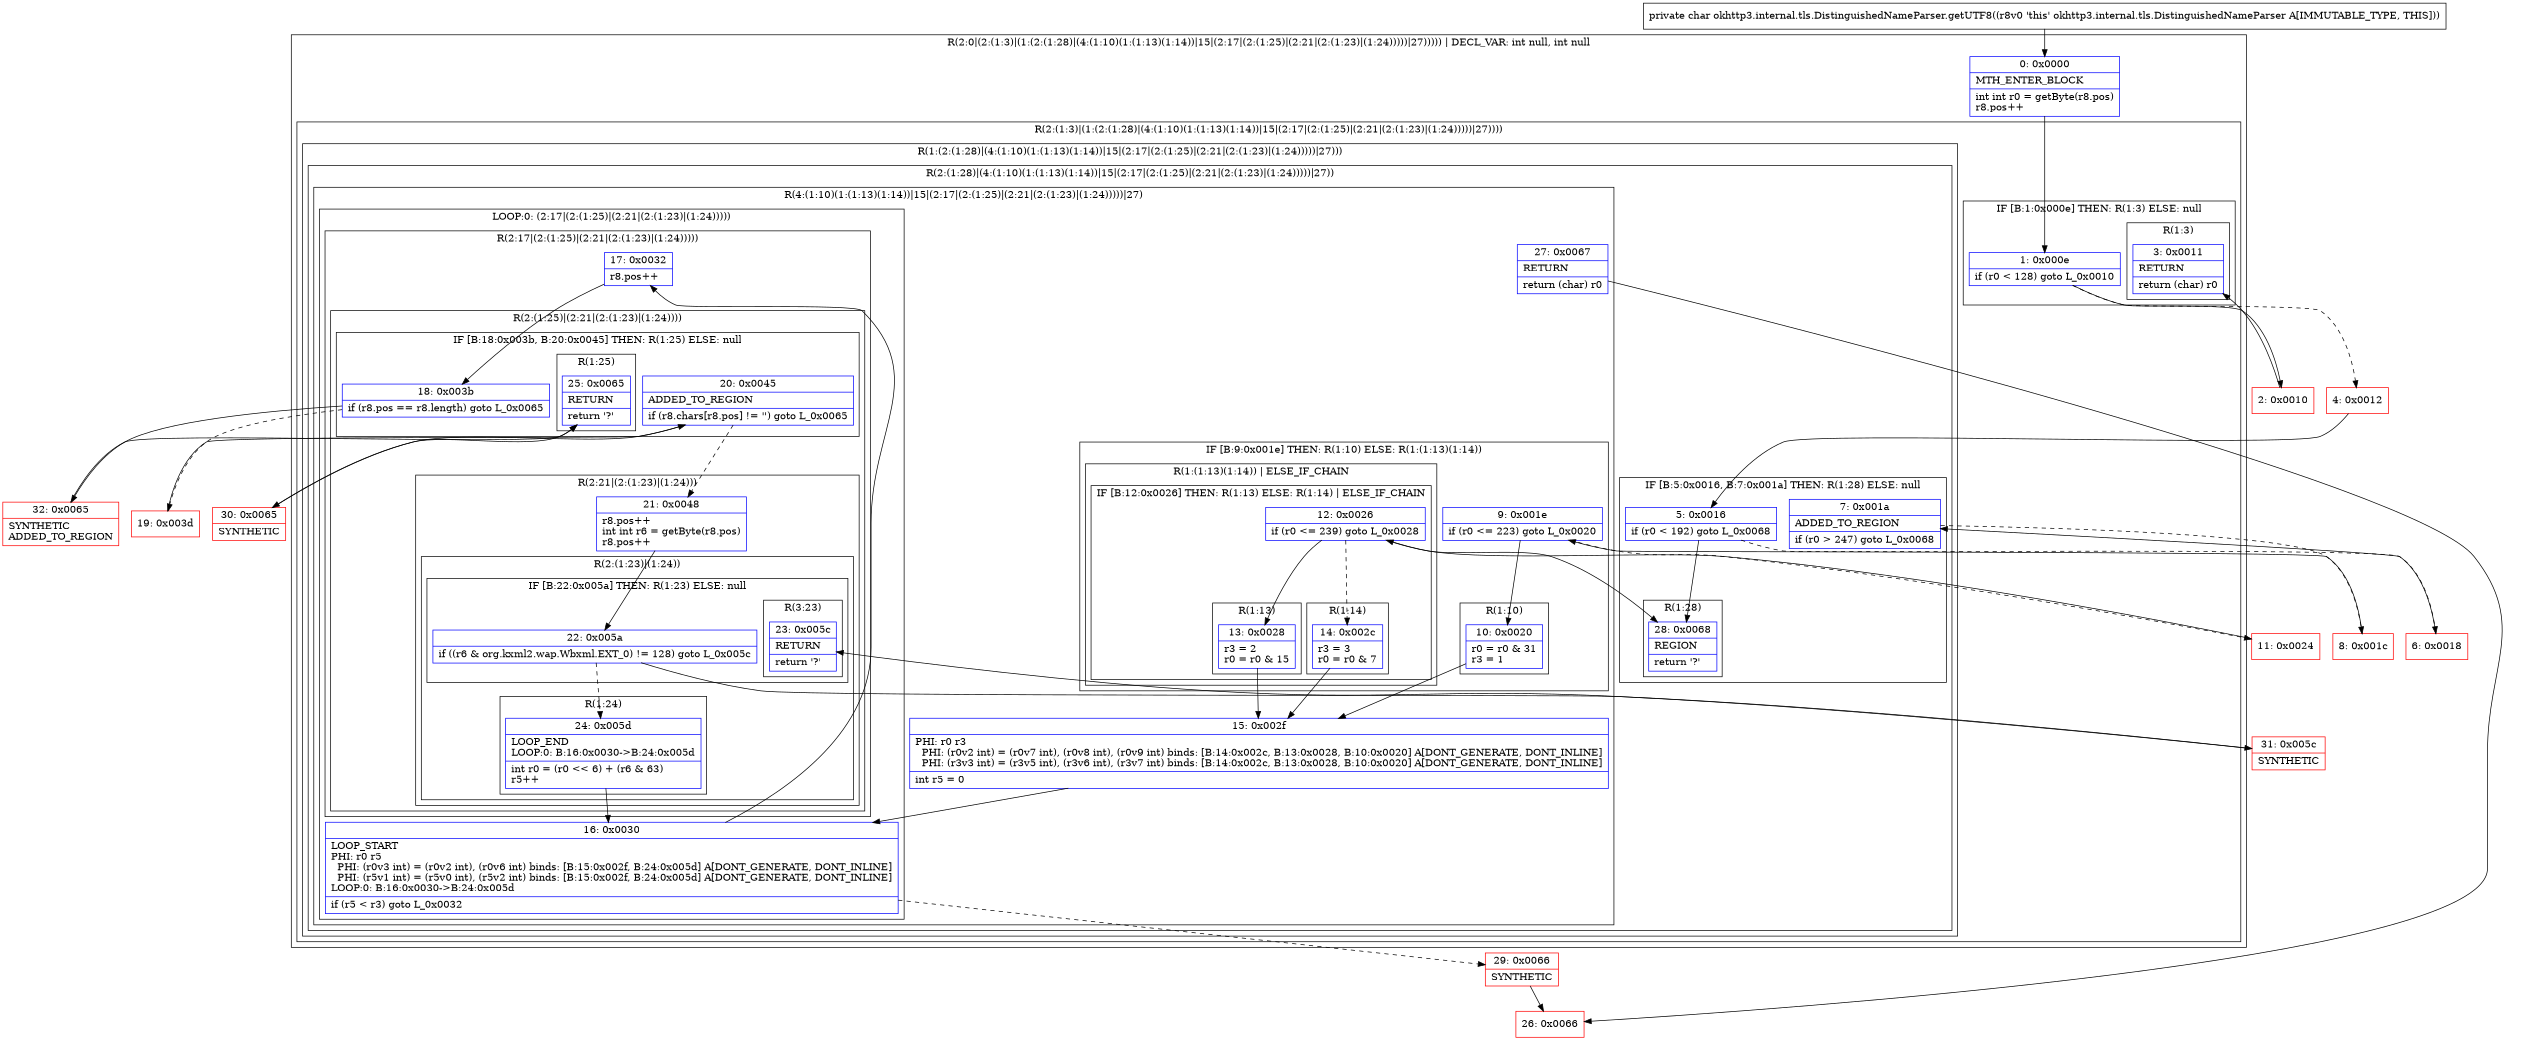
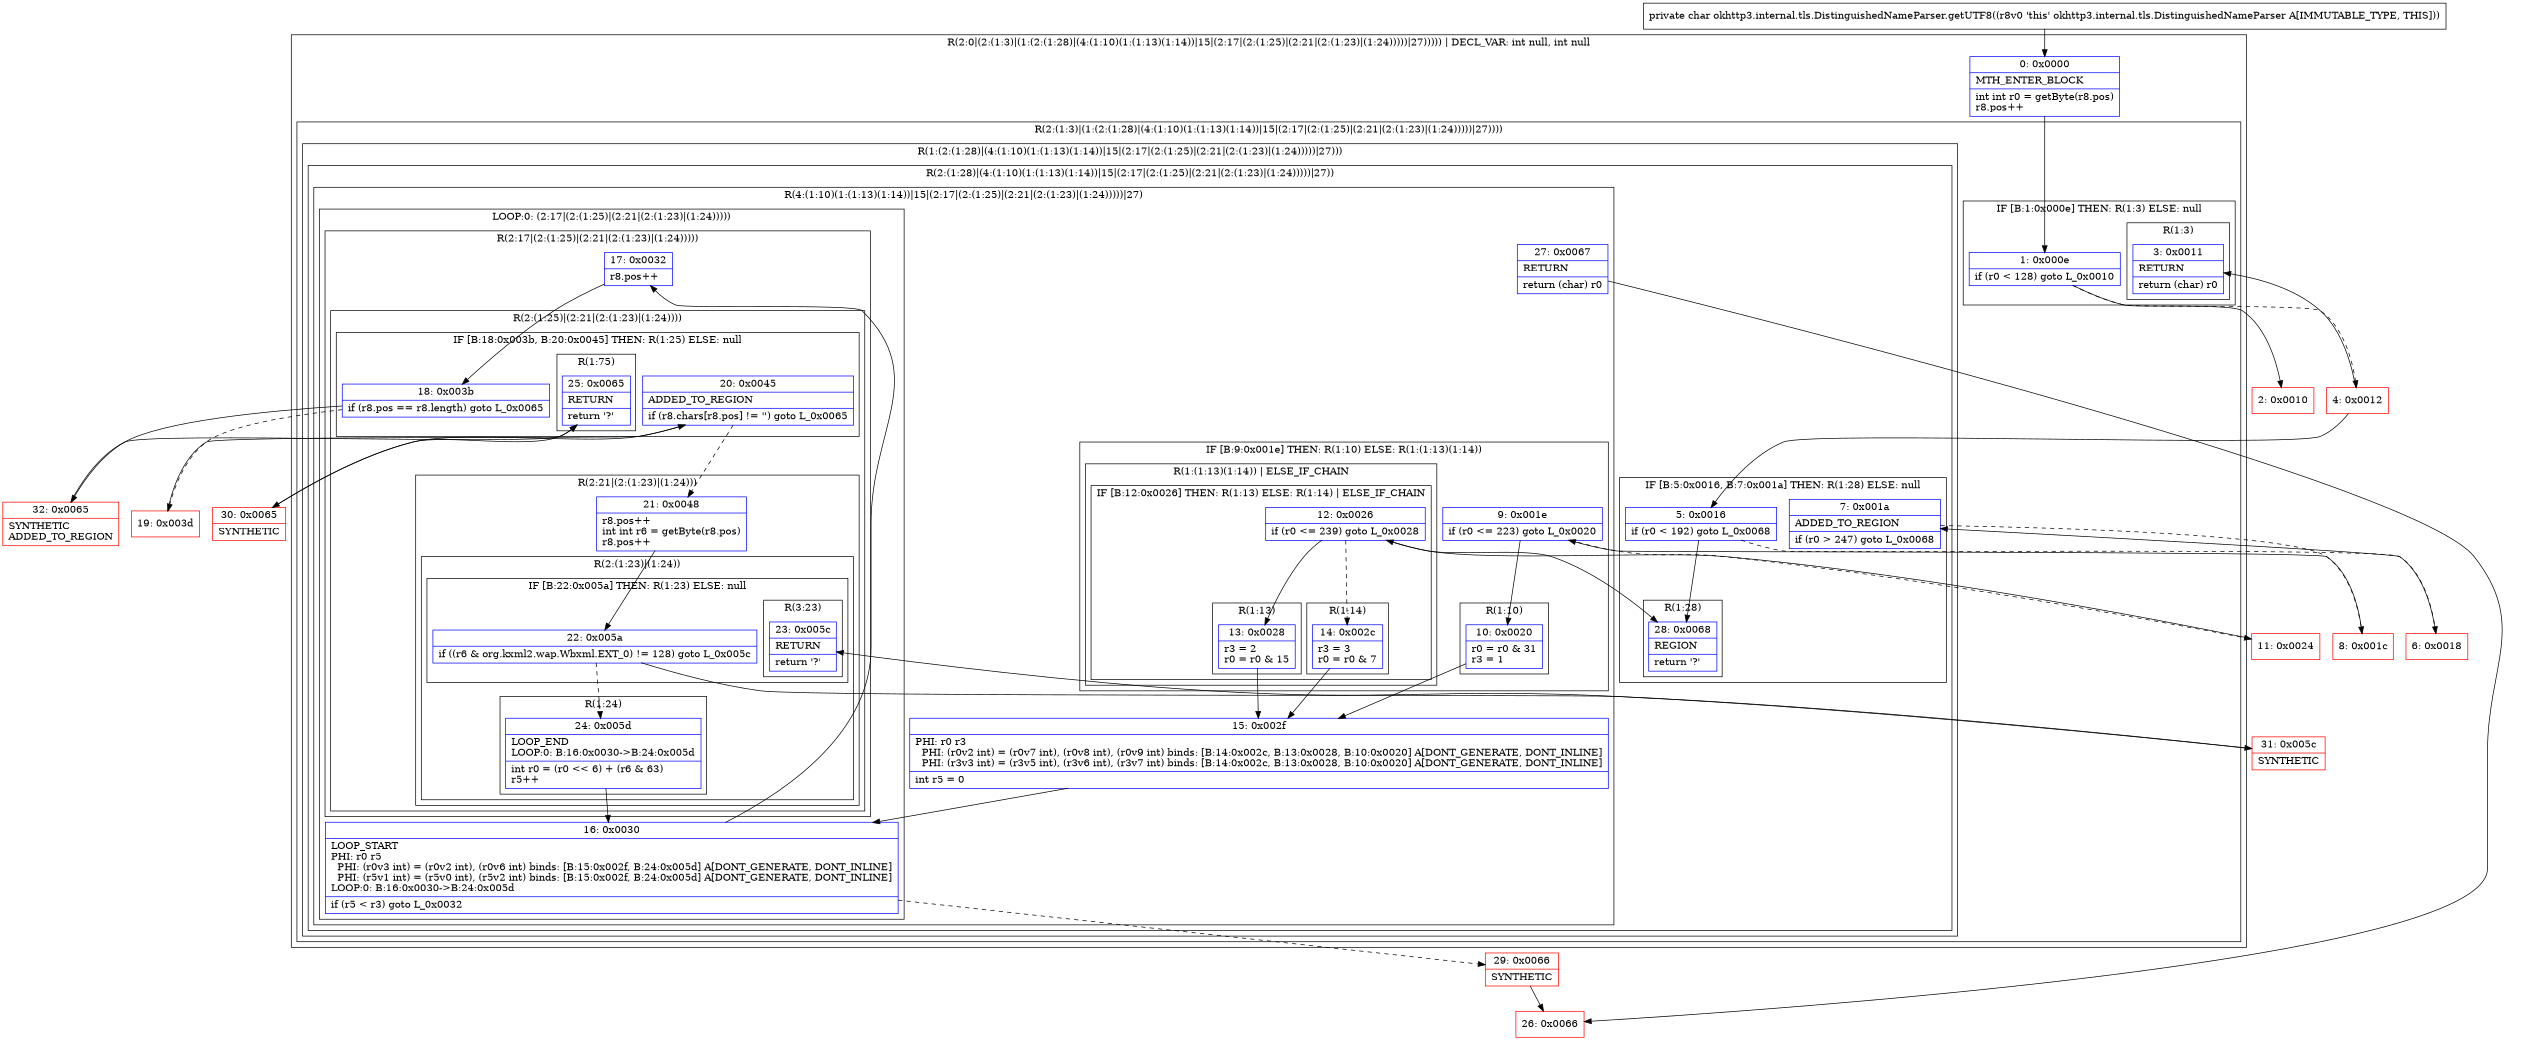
(2261, 339) -> (2312, 304)
(596, 362) -> (596, 362)
